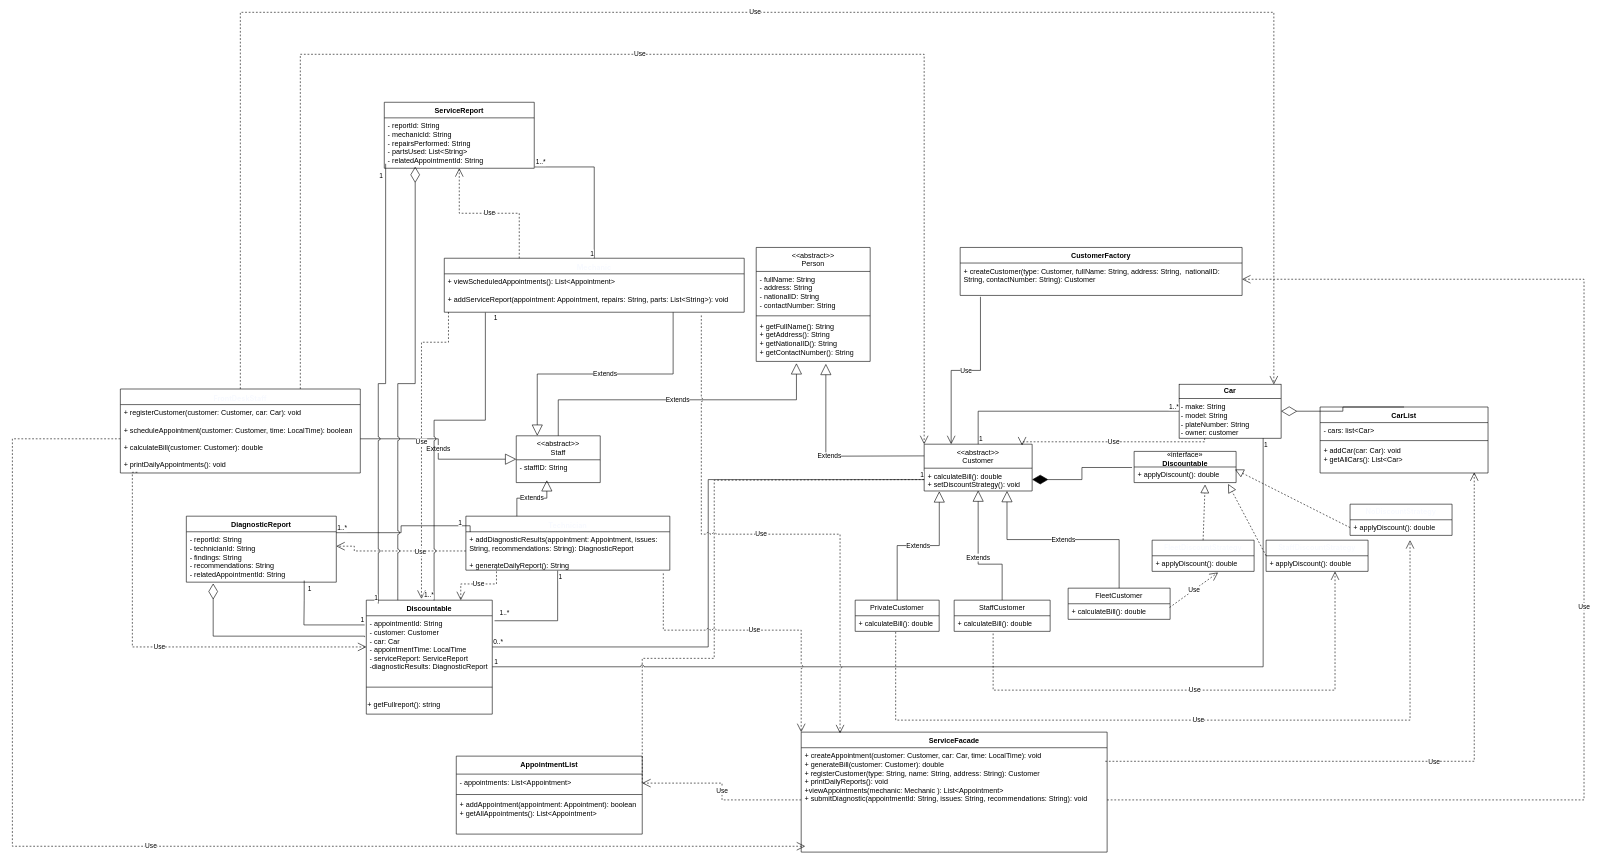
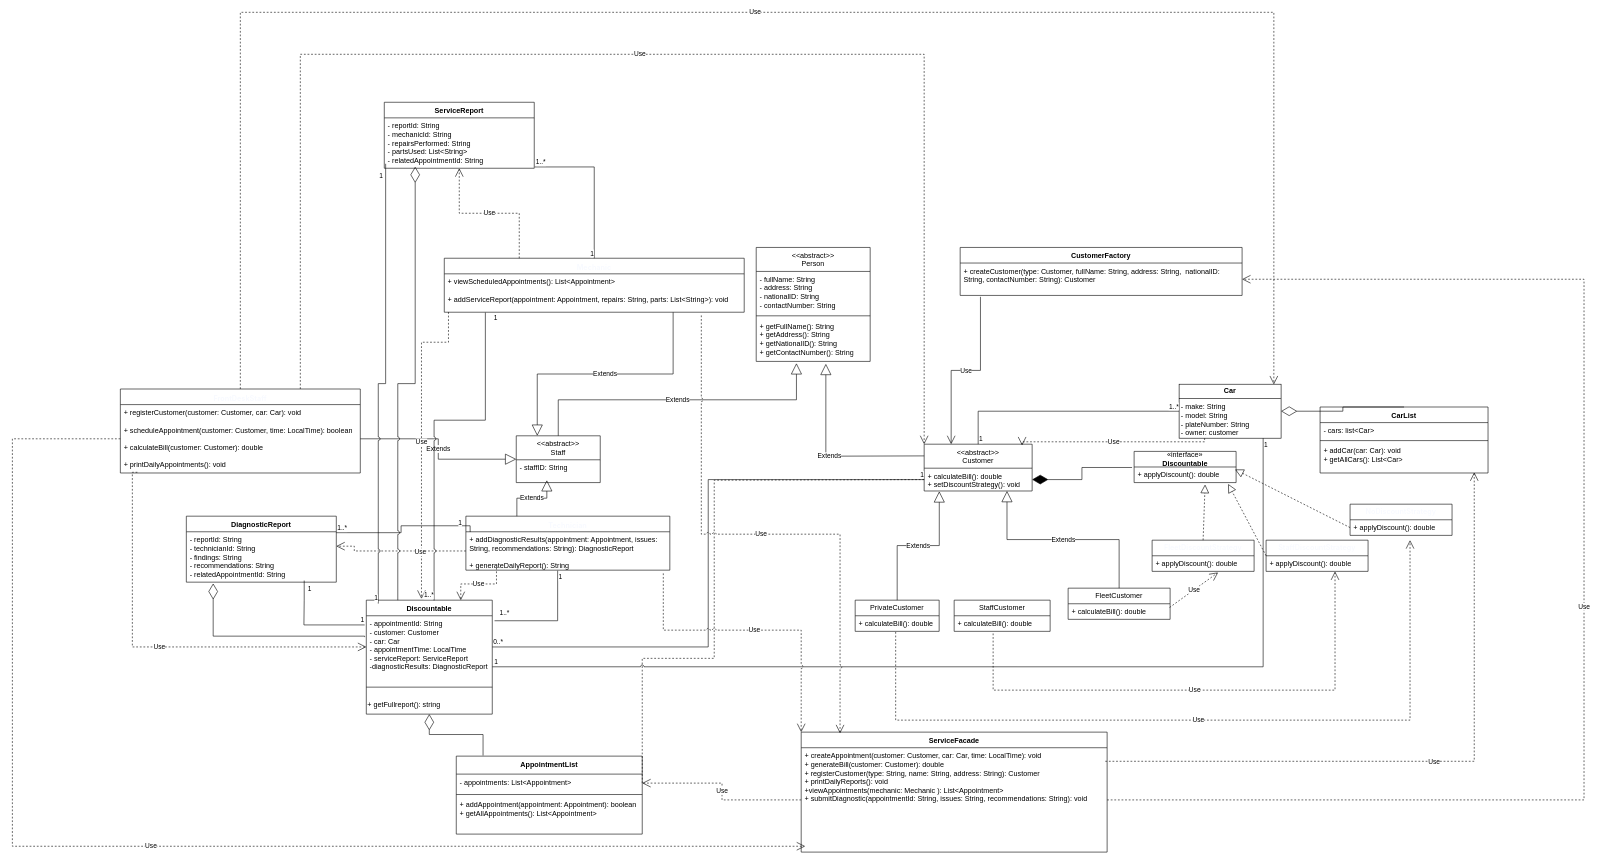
(978, 562) -> none
none -> (465, 735)
